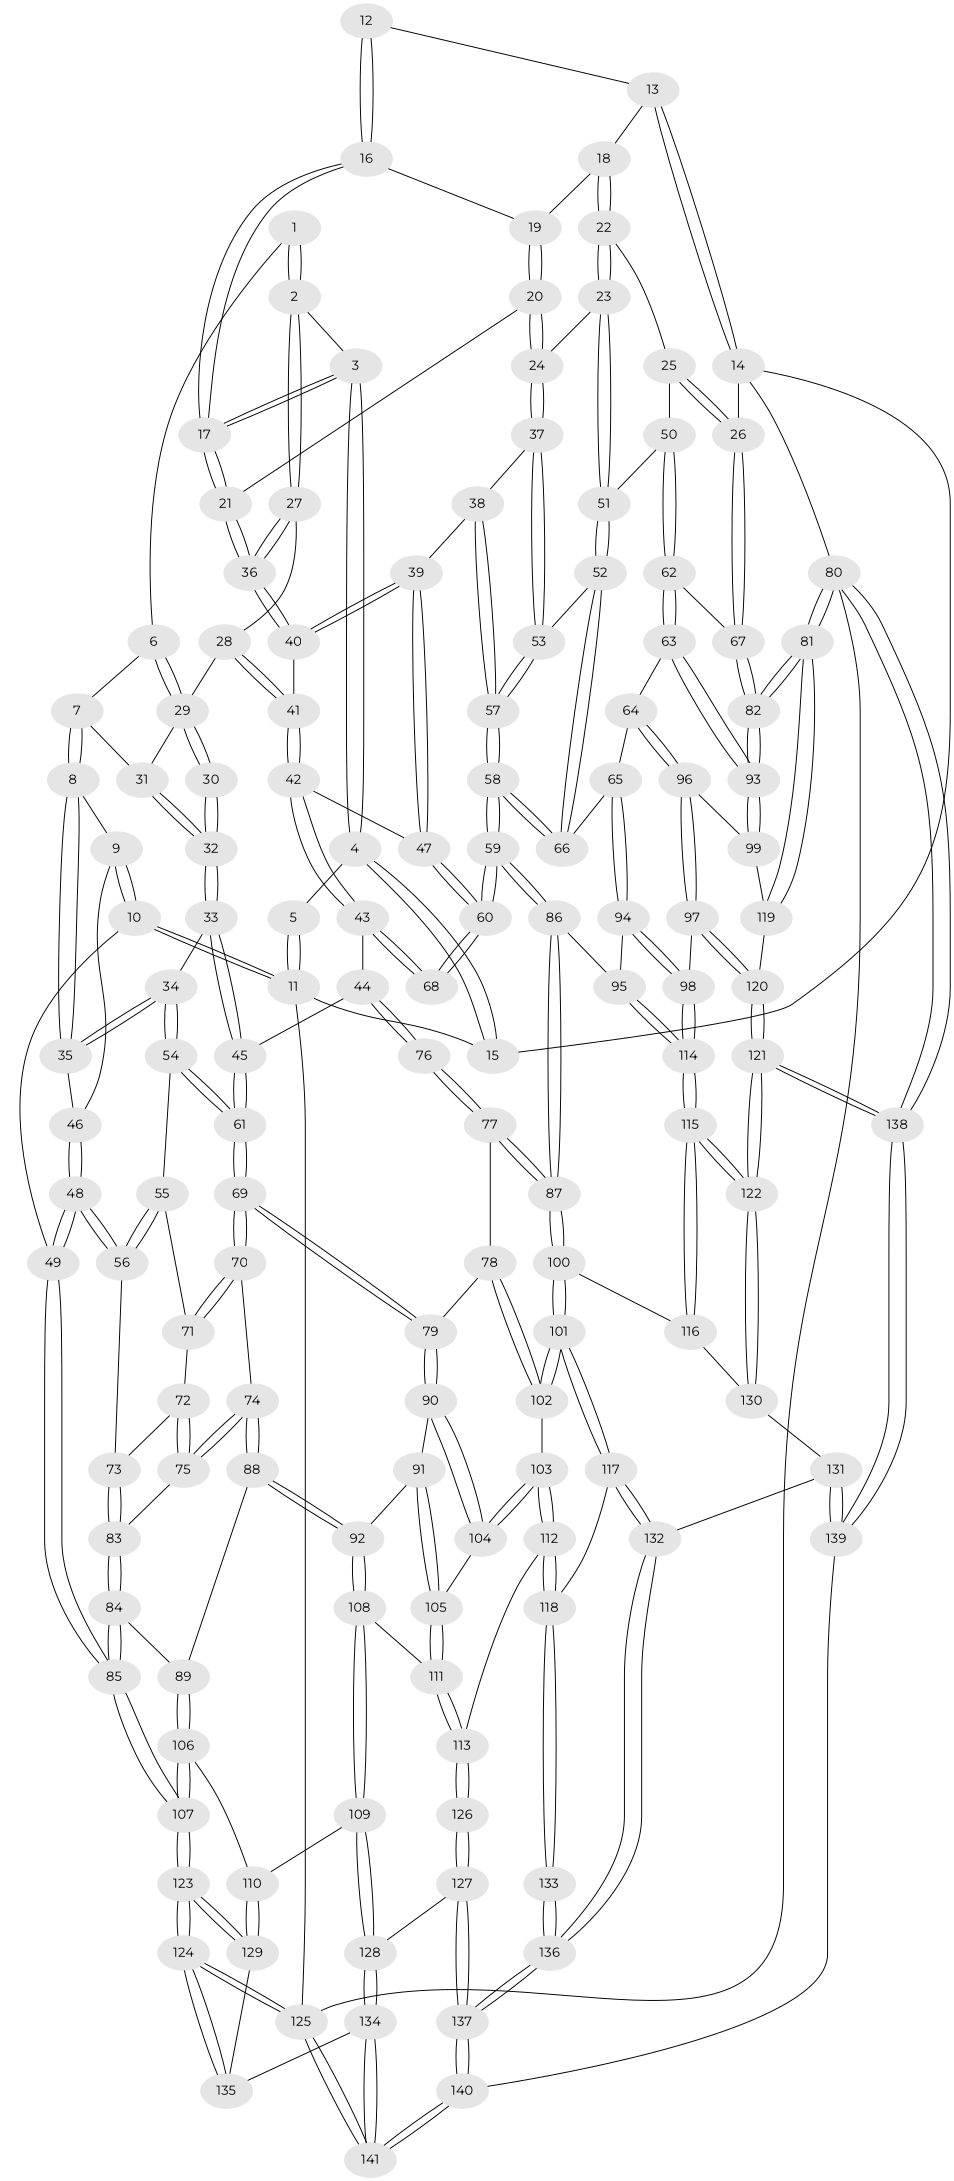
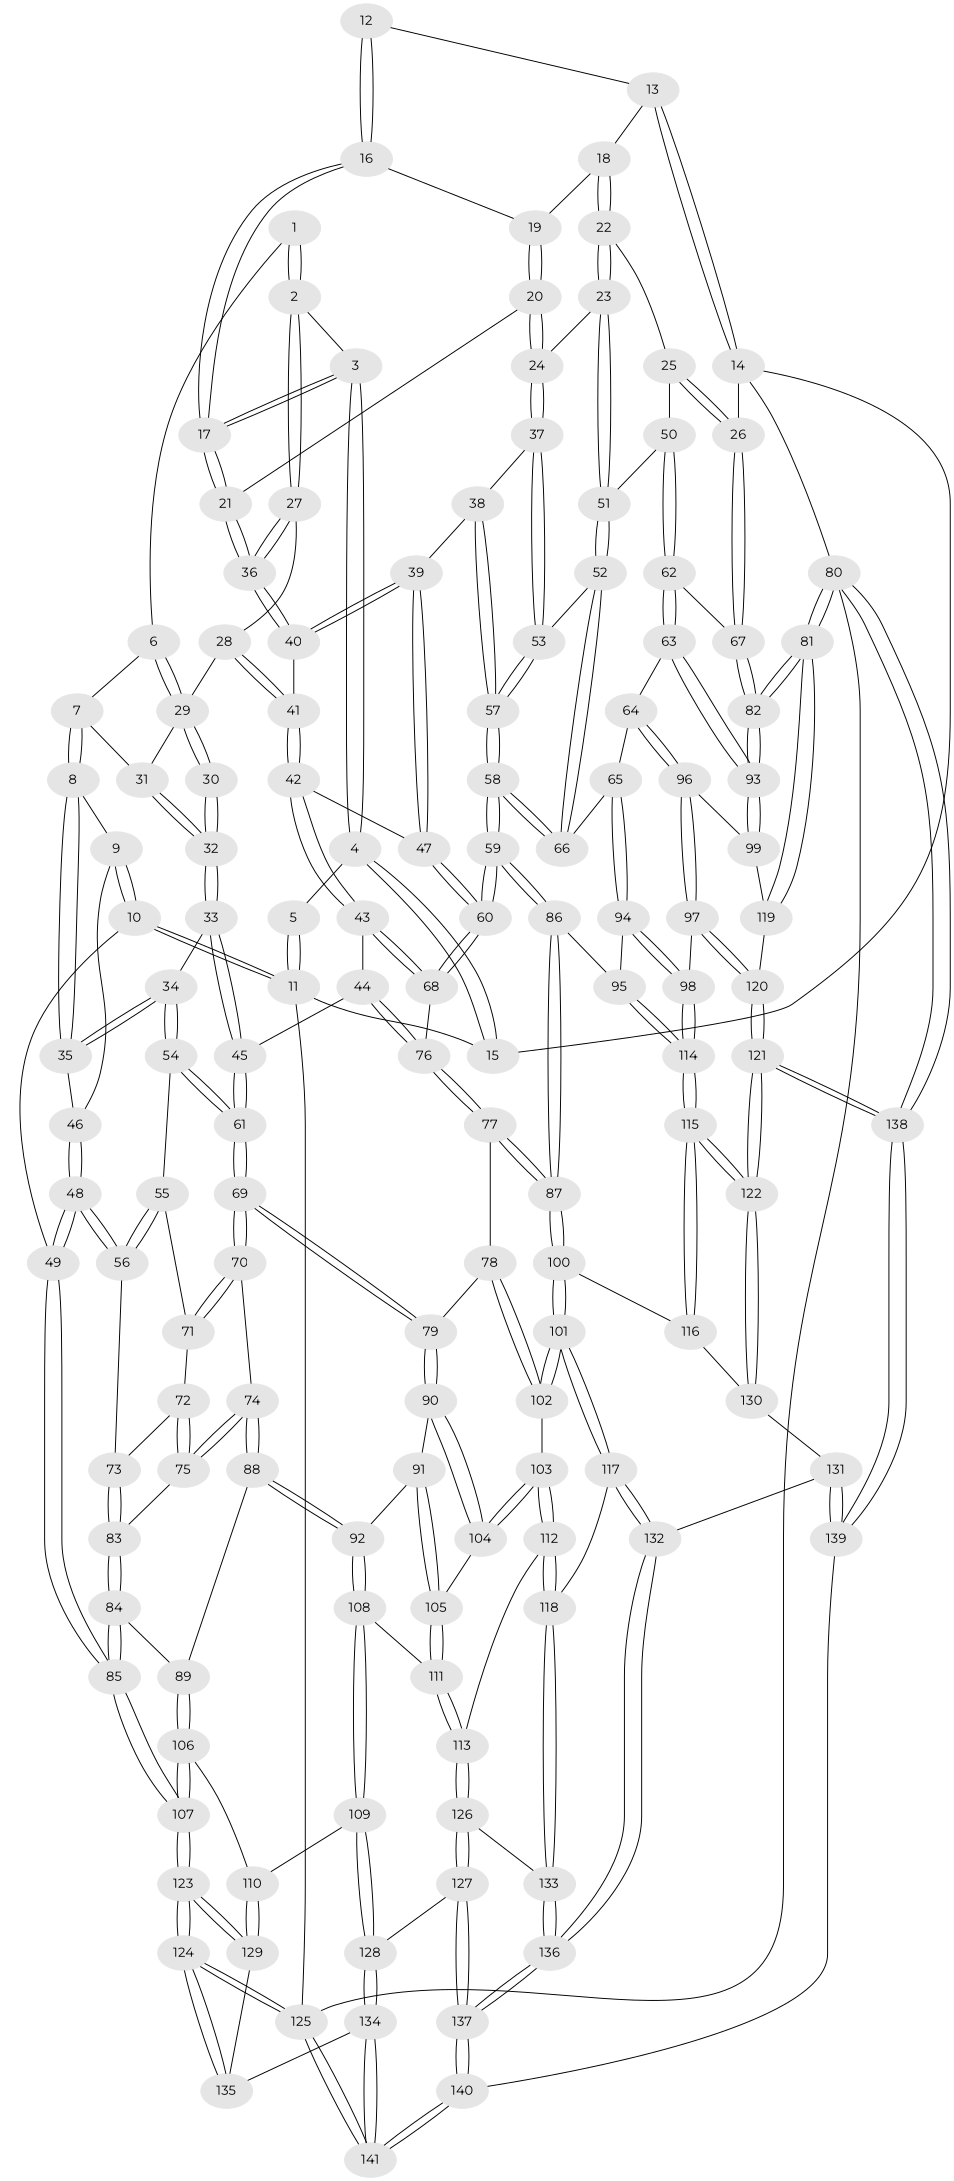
none -> (428, 1022)
none -> (506, 1850)
